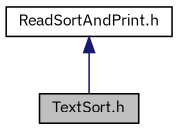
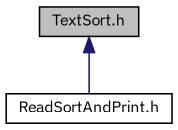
(89, 73) -> (89, 73)
